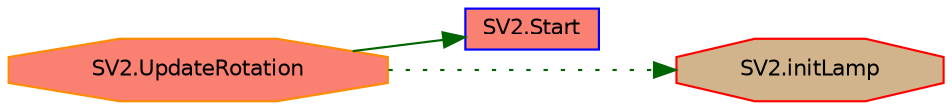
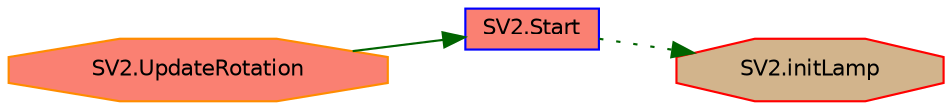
(521, 70) -> (636, 44)
